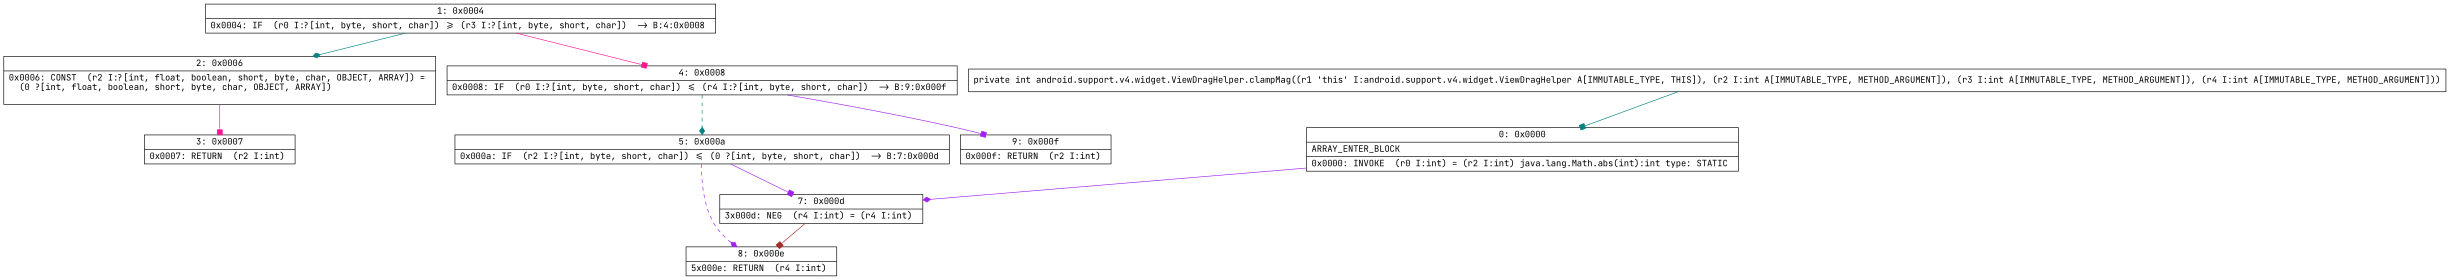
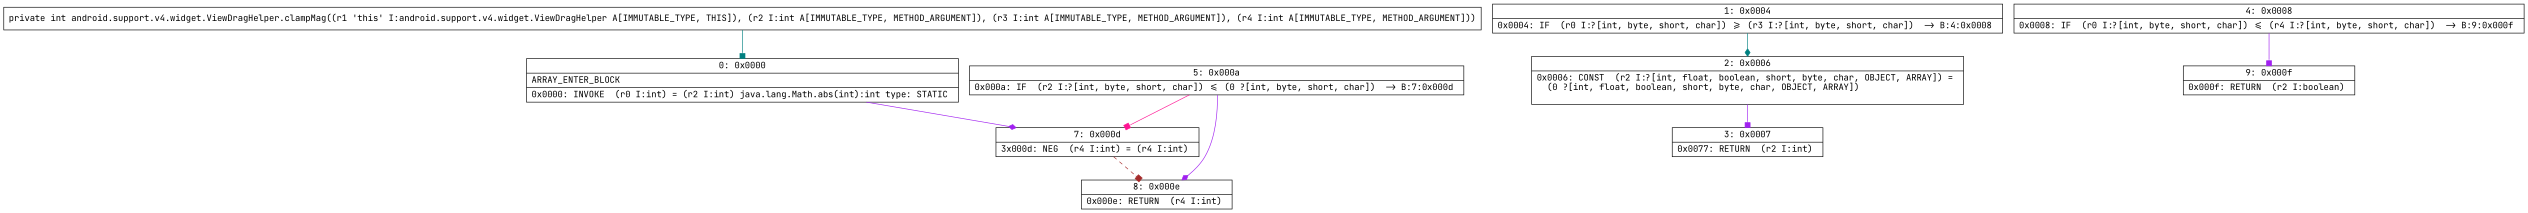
(578, 49) -> none
(702, 111) -> none
(220, 116) -> (1748, 113)
(220, 156) -> (1748, 149)
(1036, 156) -> (2269, 87)
(759, 178) -> (1160, 110)
(707, 207) -> (1212, 139)
(794, 233) -> (1125, 166)
(761, 268) -> (1157, 201)
